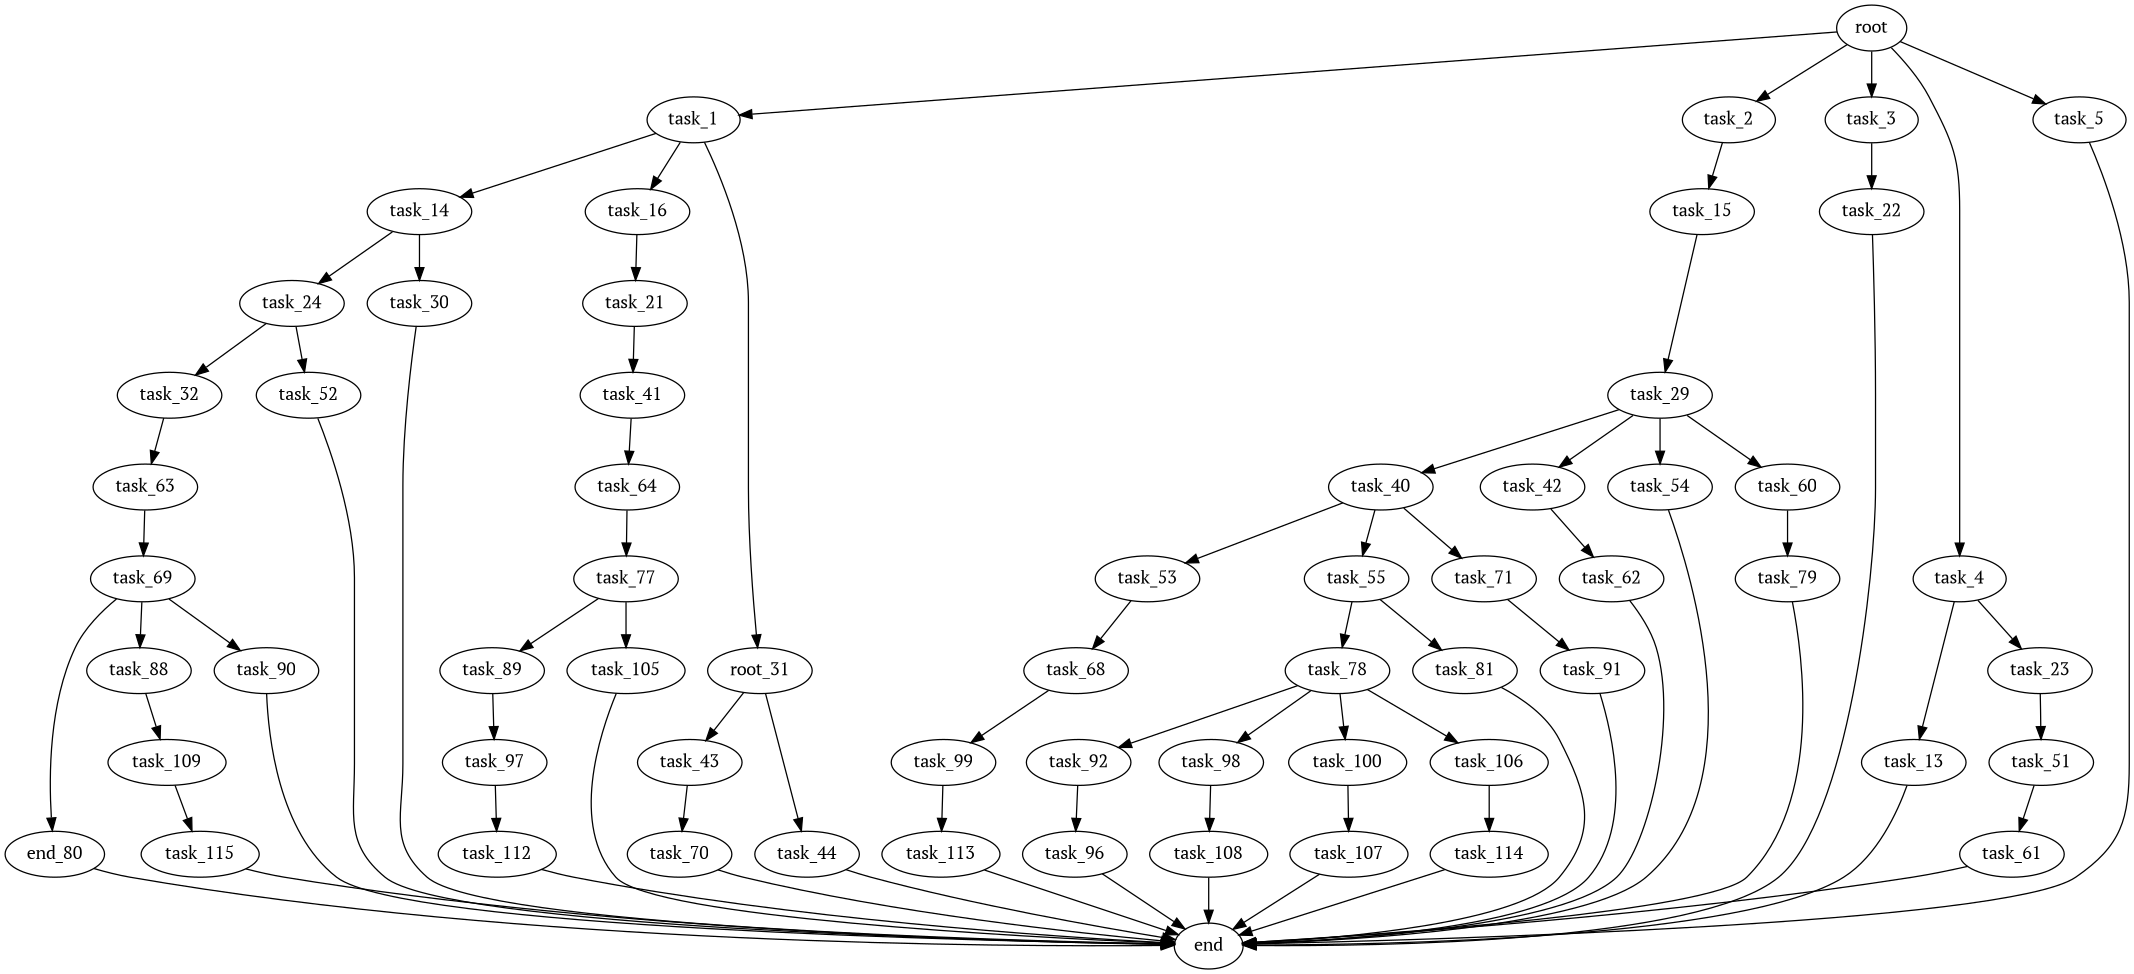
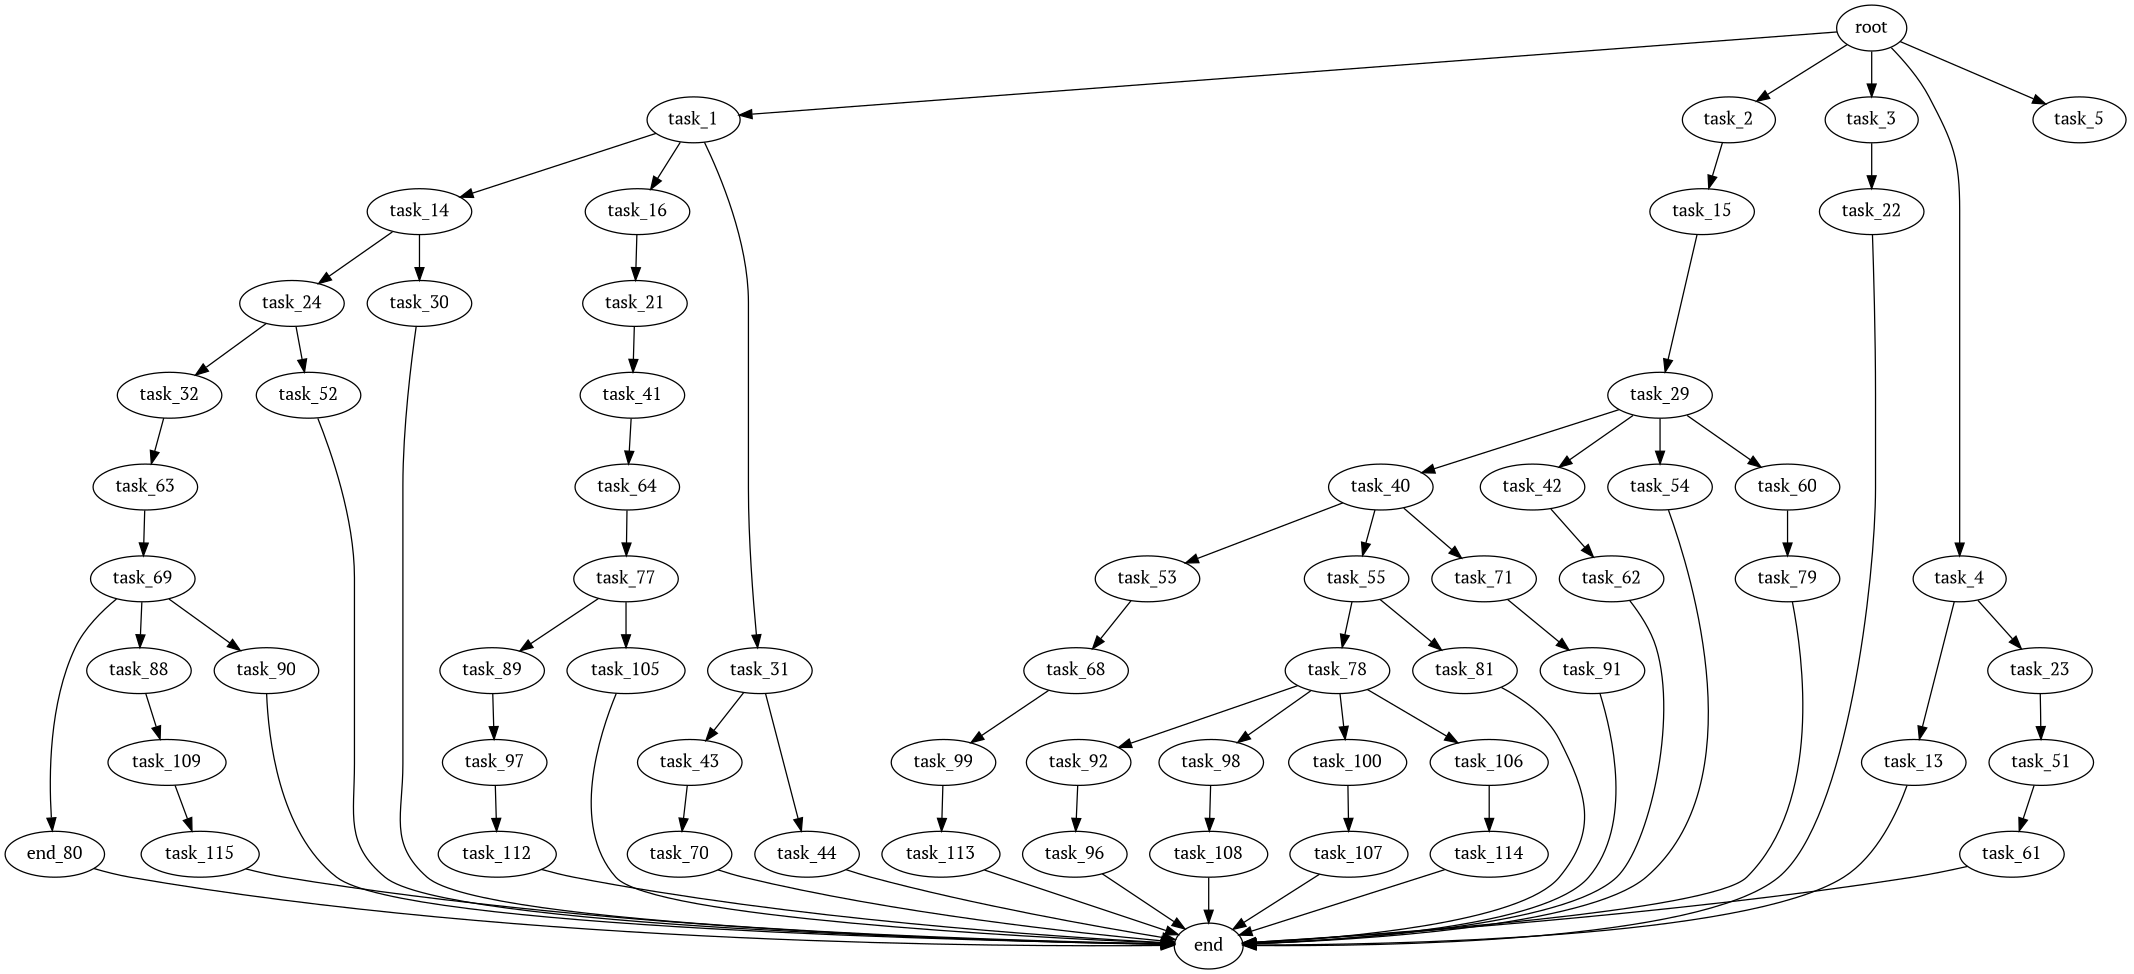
(760, 671) -> (760, 671)
(2045, 888) -> none
